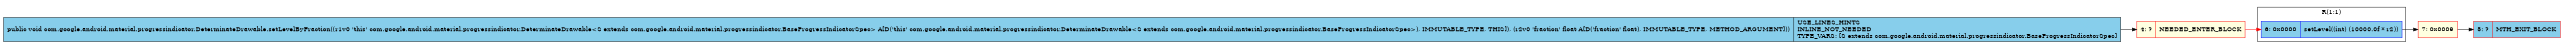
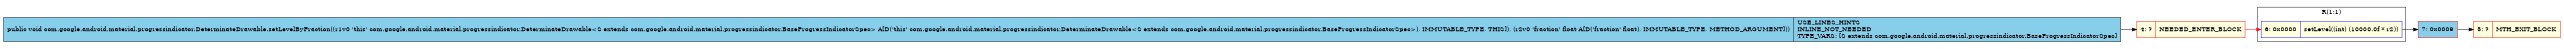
(2332, 30) -> (2332, 30)
(2438, 30) -> (2438, 30)
(2517, 30) -> (2517, 30)
